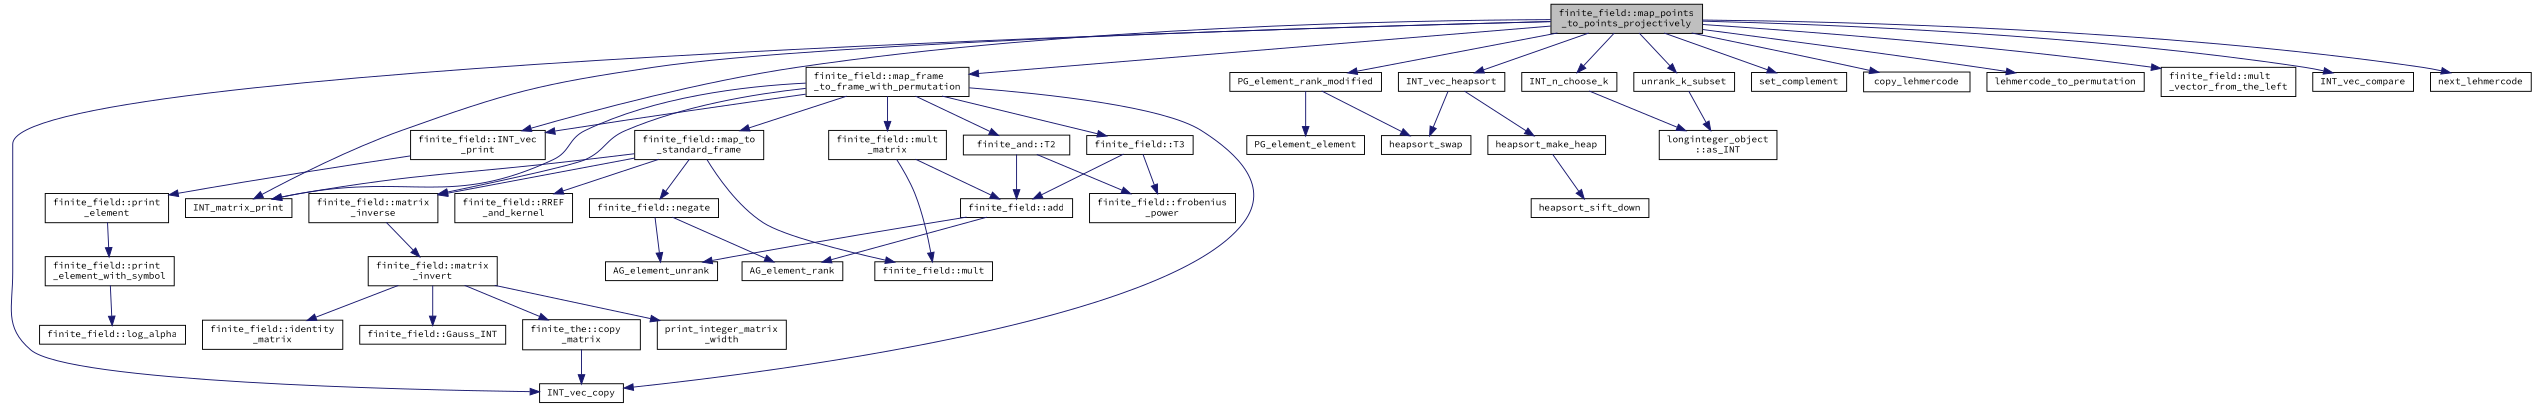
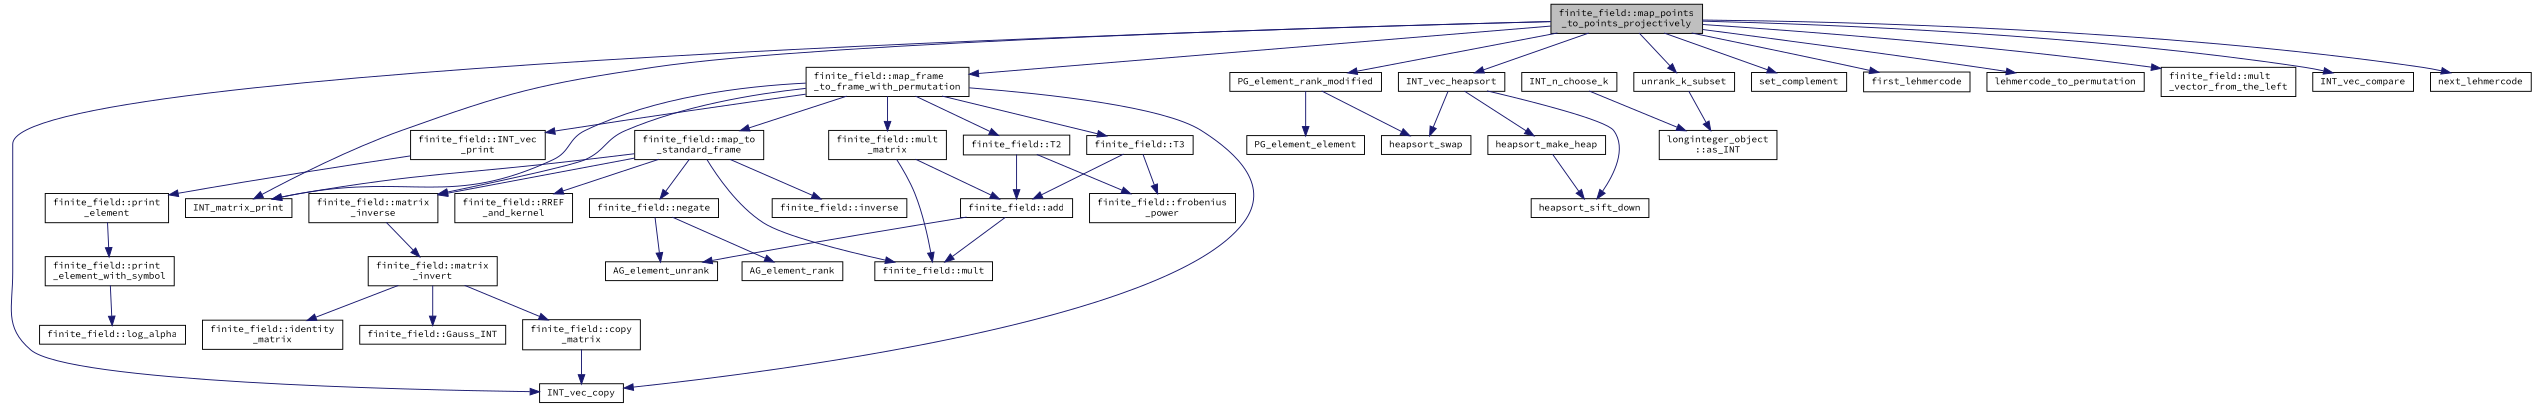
(1599, 49) -> none
(935, 50) -> none
(1917, 82) -> (1917, 82)
none -> (1583, 117)
(1017, 145) -> (1017, 145)
none -> (840, 208)
(909, 238) -> (979, 237)
(581, 335) -> (581, 335)
(722, 335) -> none
